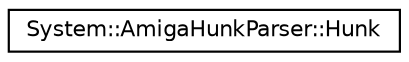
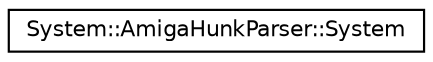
(204, 31) -> (216, 31)
